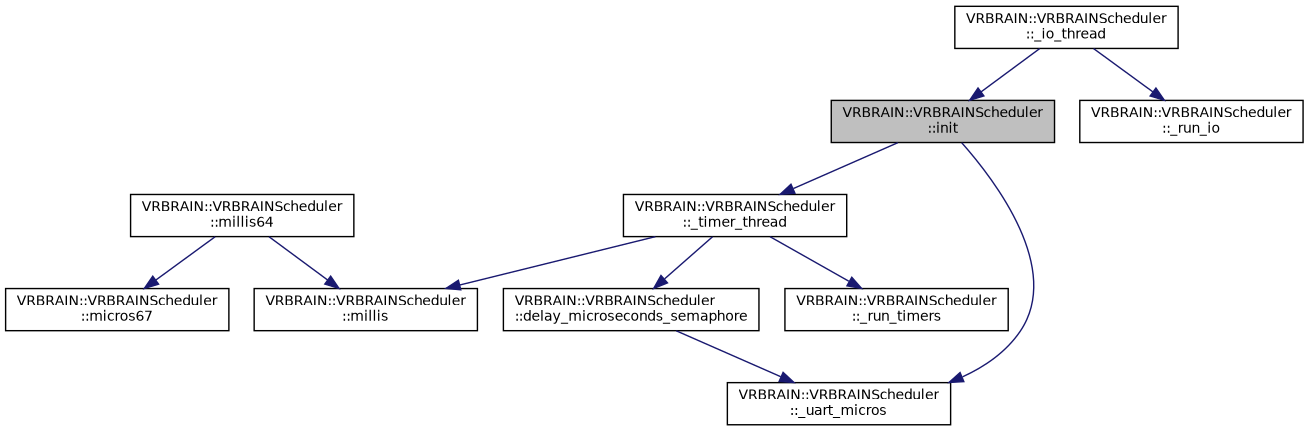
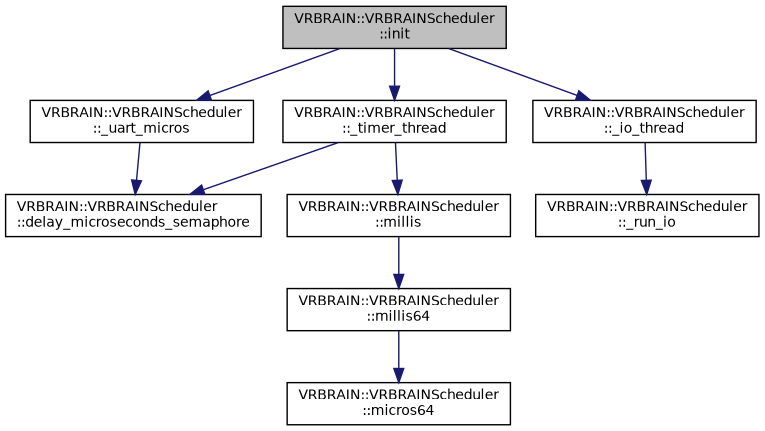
(1010, 70) -> (513, 72)
(298, 258) -> (399, 255)
(117, 310) -> (399, 404)
(897, 310) -> none
(729, 354) -> (138, 162)
